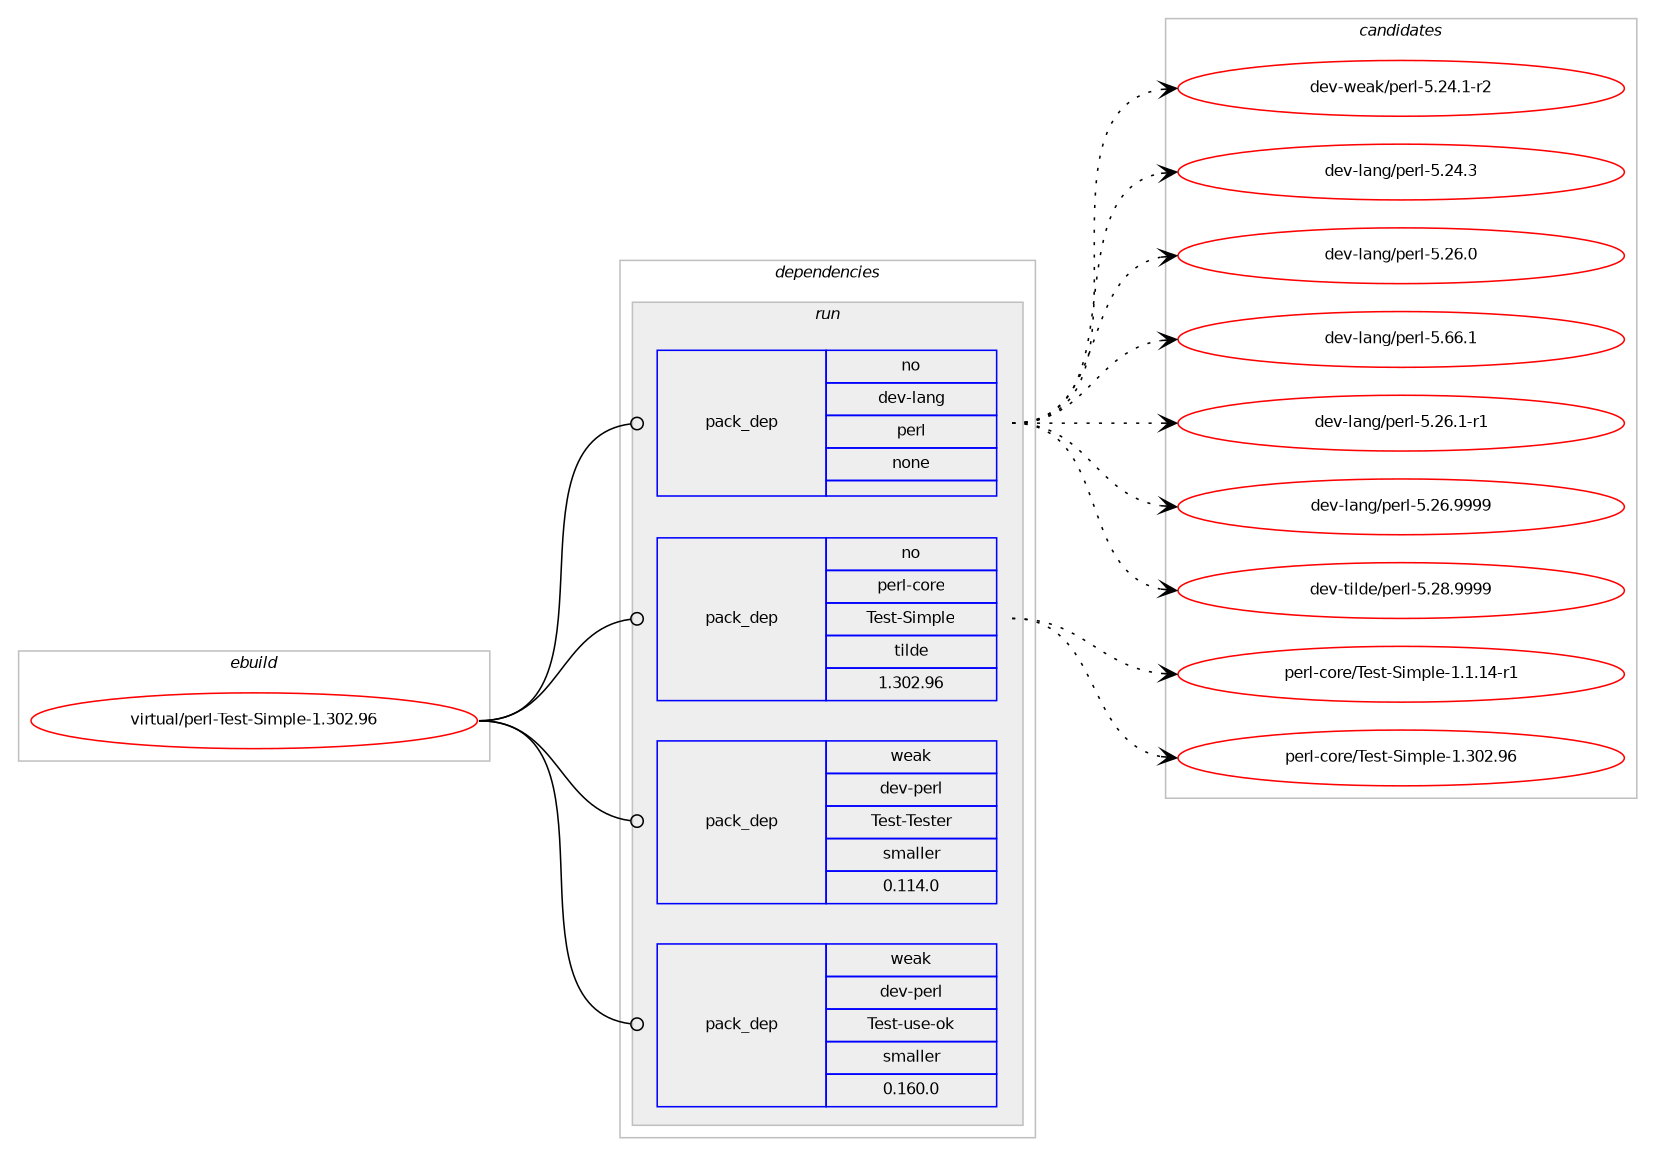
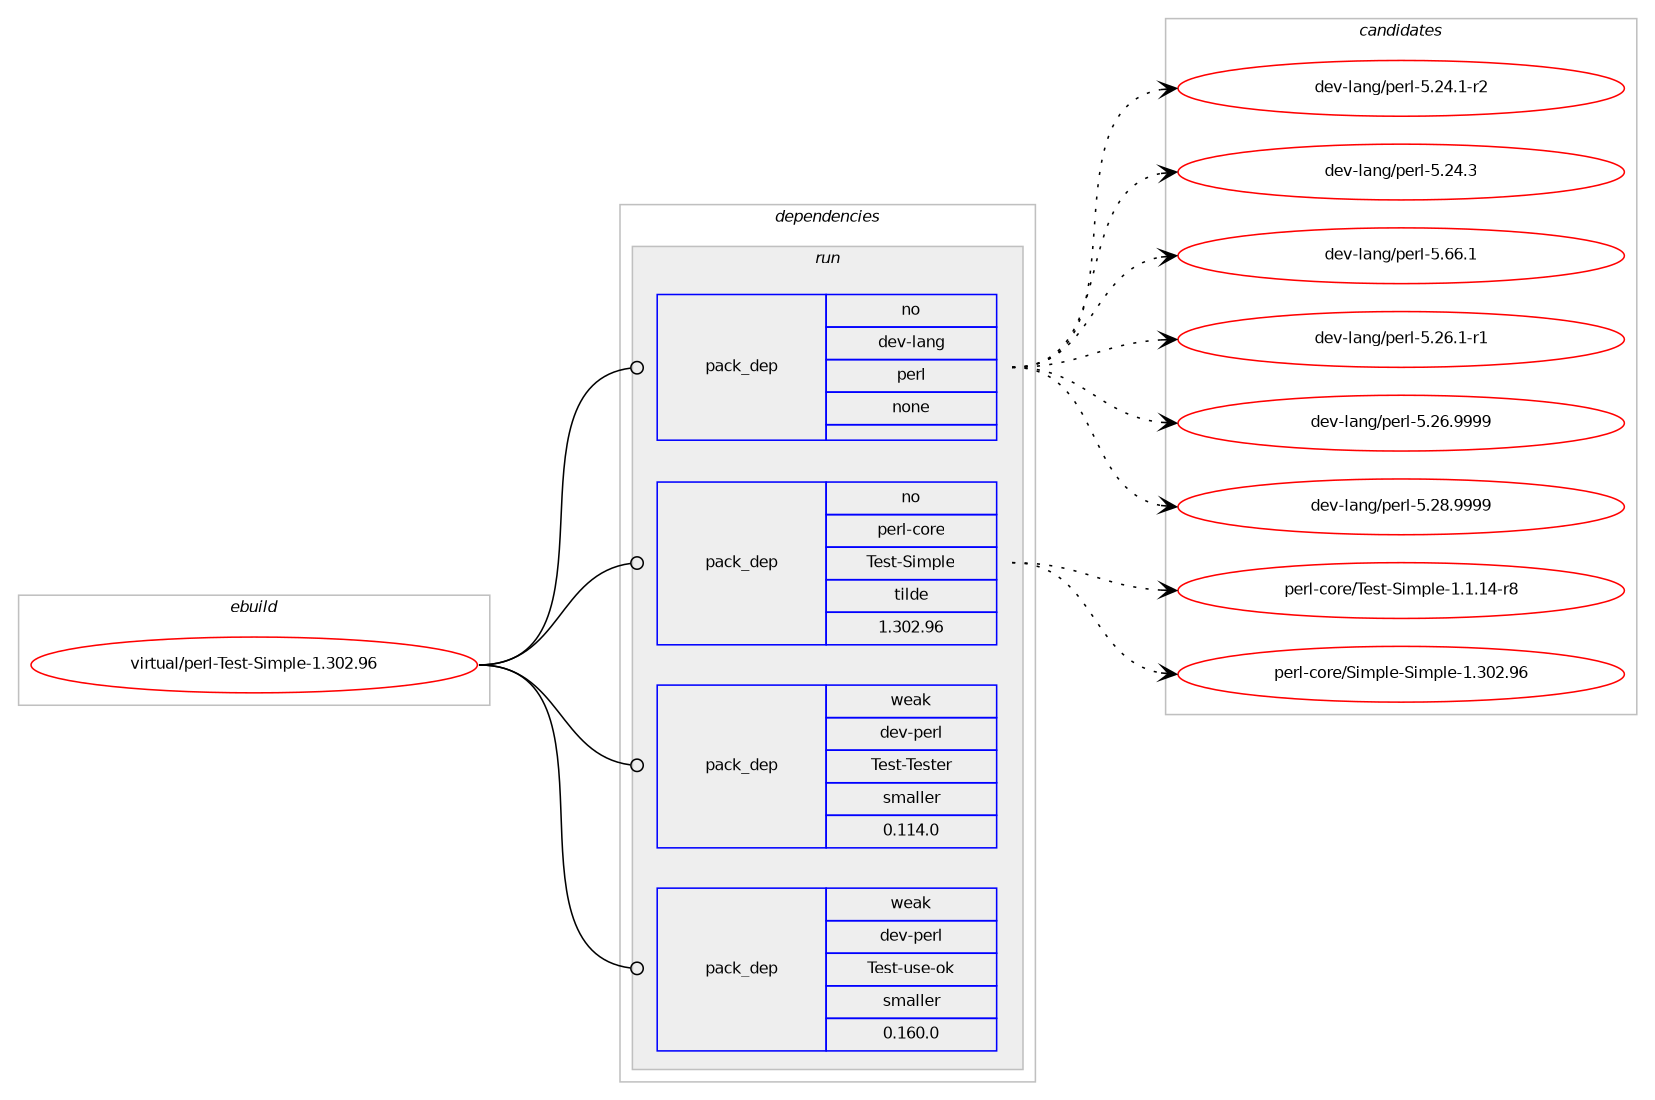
(1401, 88) -> (1401, 88)
(1401, 256) -> none
(1401, 591) -> (1401, 507)
(1401, 674) -> (1401, 591)
(1401, 758) -> (1401, 674)
